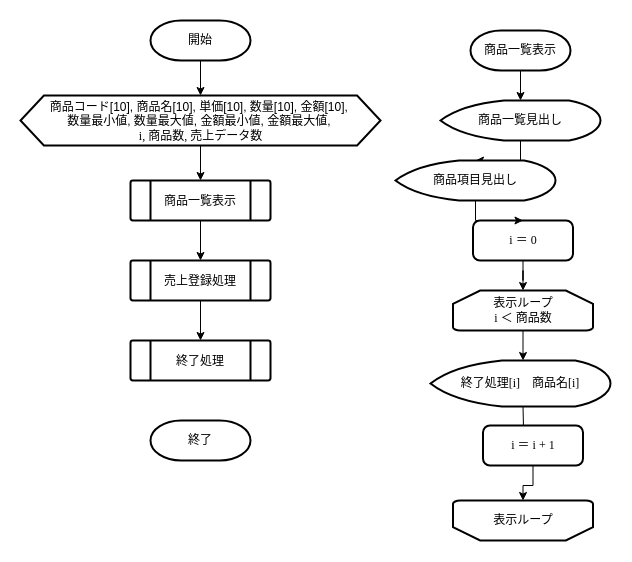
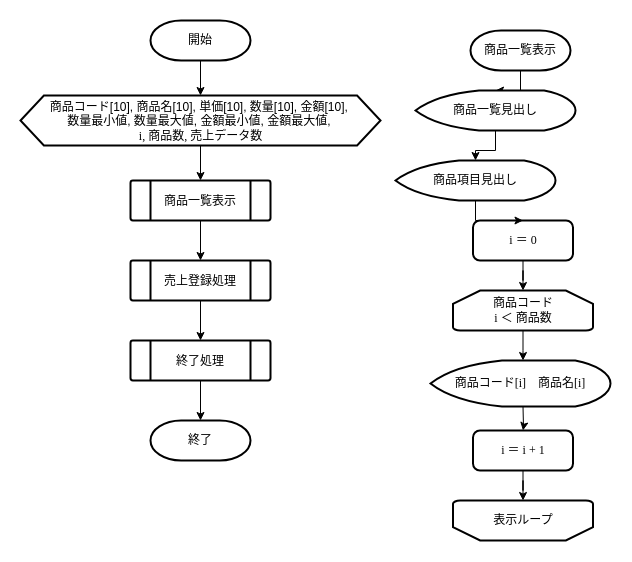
(521, 121) -> (496, 111)
(524, 311) -> (524, 311)
(521, 384) -> (521, 384)
none -> (201, 397)
(533, 446) -> (523, 451)
